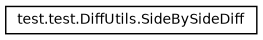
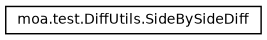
(131, 20) -> (133, 20)
